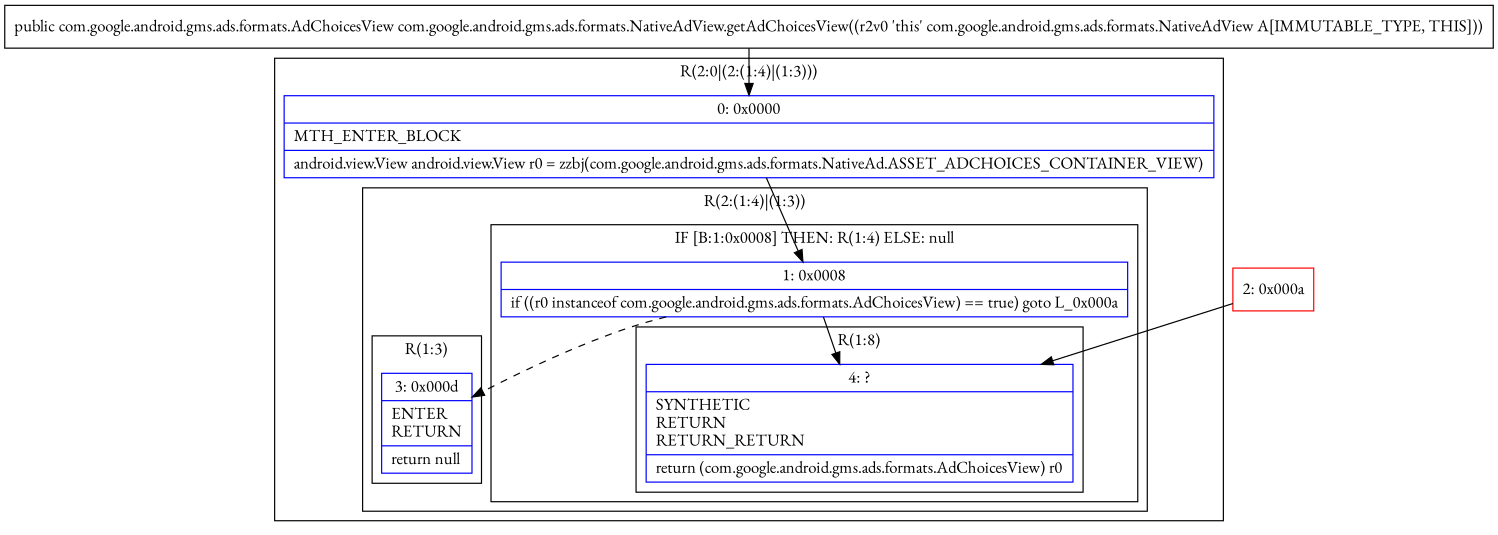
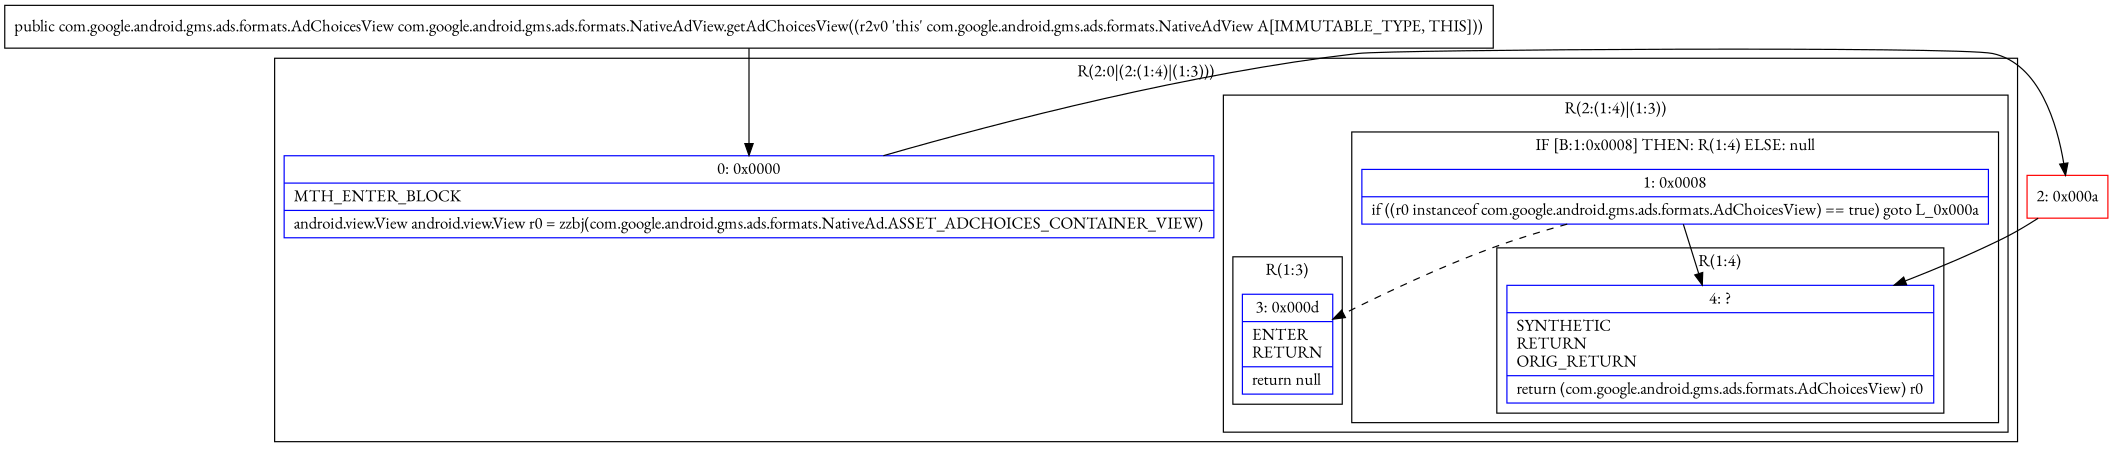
(782, 214) -> (1502, 50)
(860, 341) -> (1720, 262)
(731, 440) -> (1577, 361)
